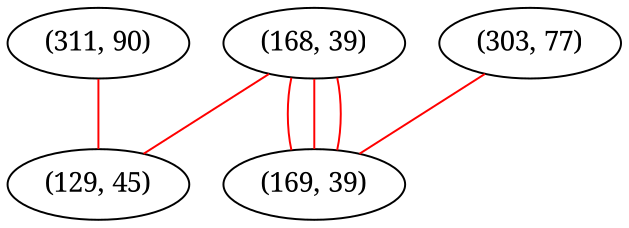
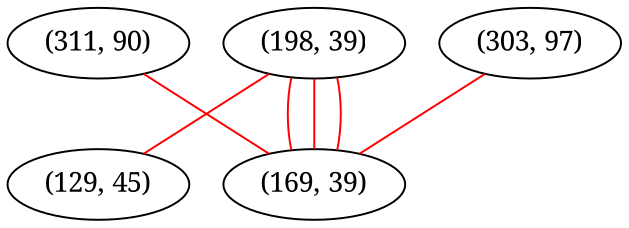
(314, 43) -> (314, 43)
(530, 43) -> (530, 43)
(98, 114) -> (194, 106)
